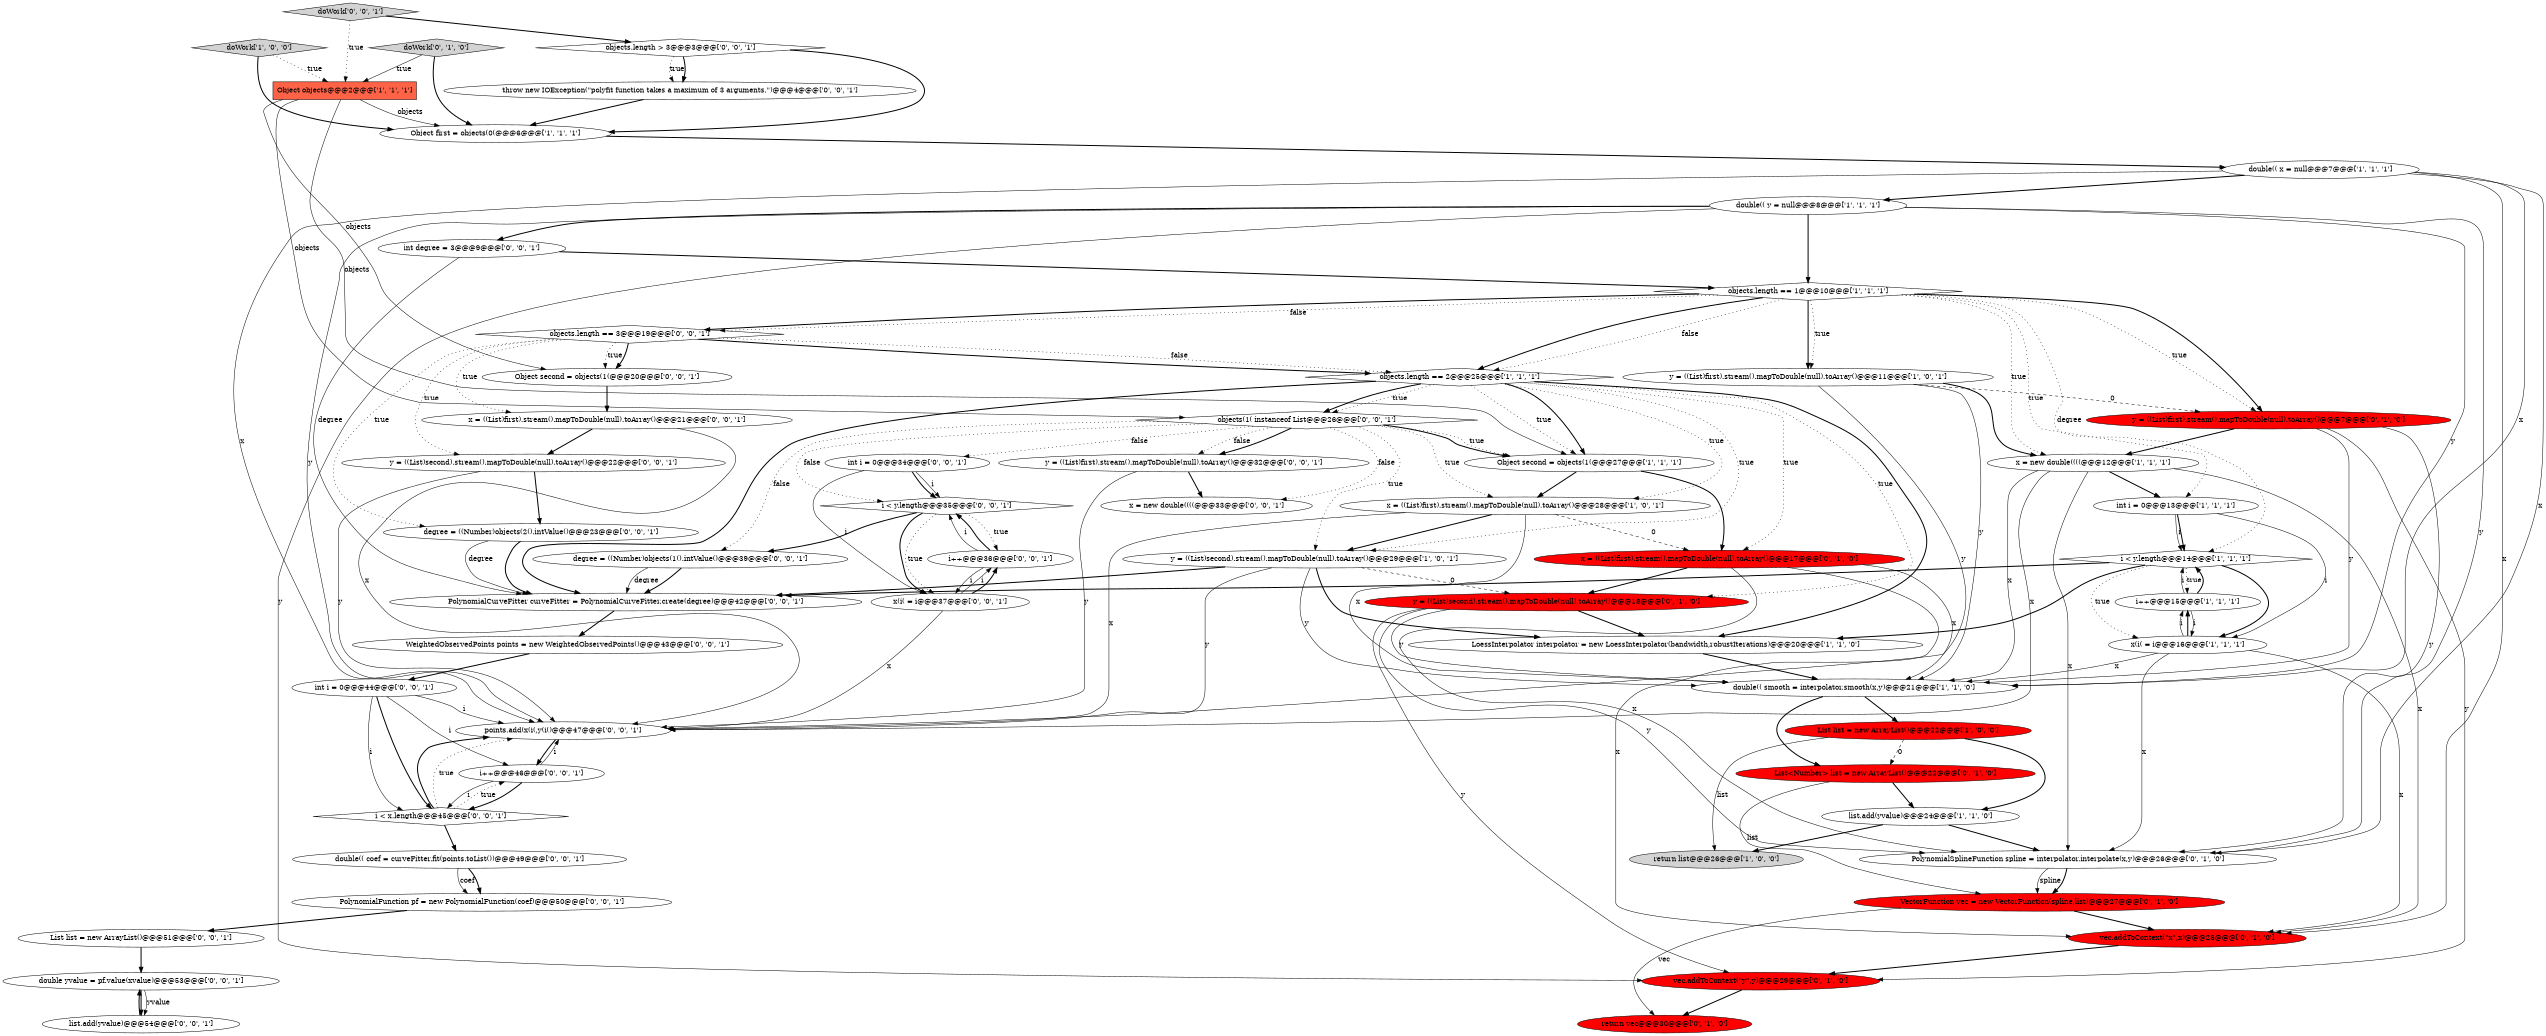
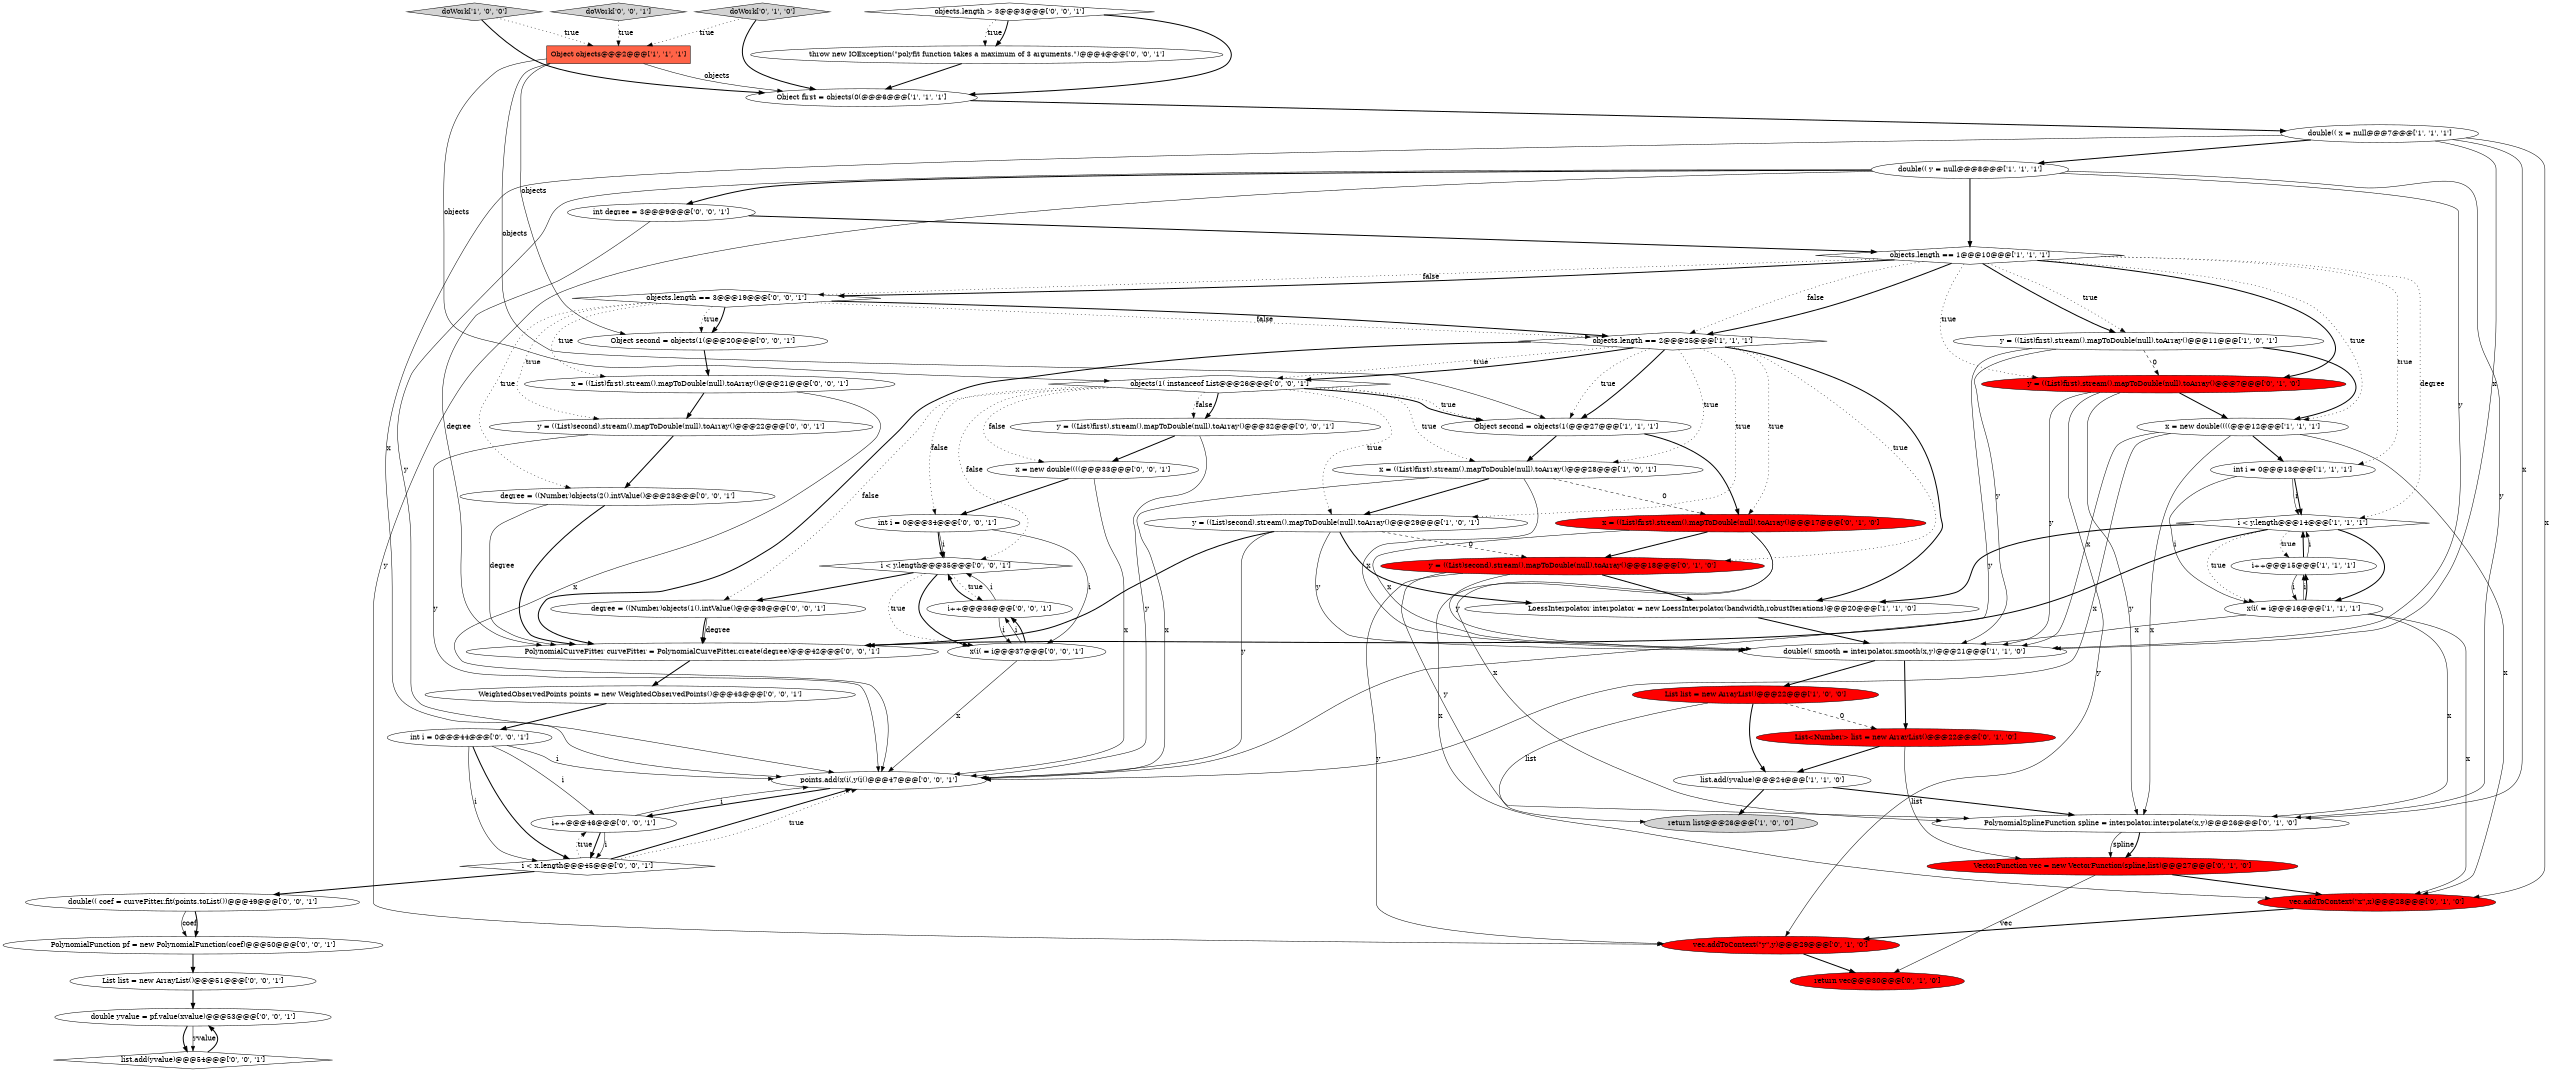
(506, 29) -> none
(395, 67) -> (697, 31)
none -> (1017, 496)
none -> (1124, 691)
(141, 1024) -> (193, 1060)
